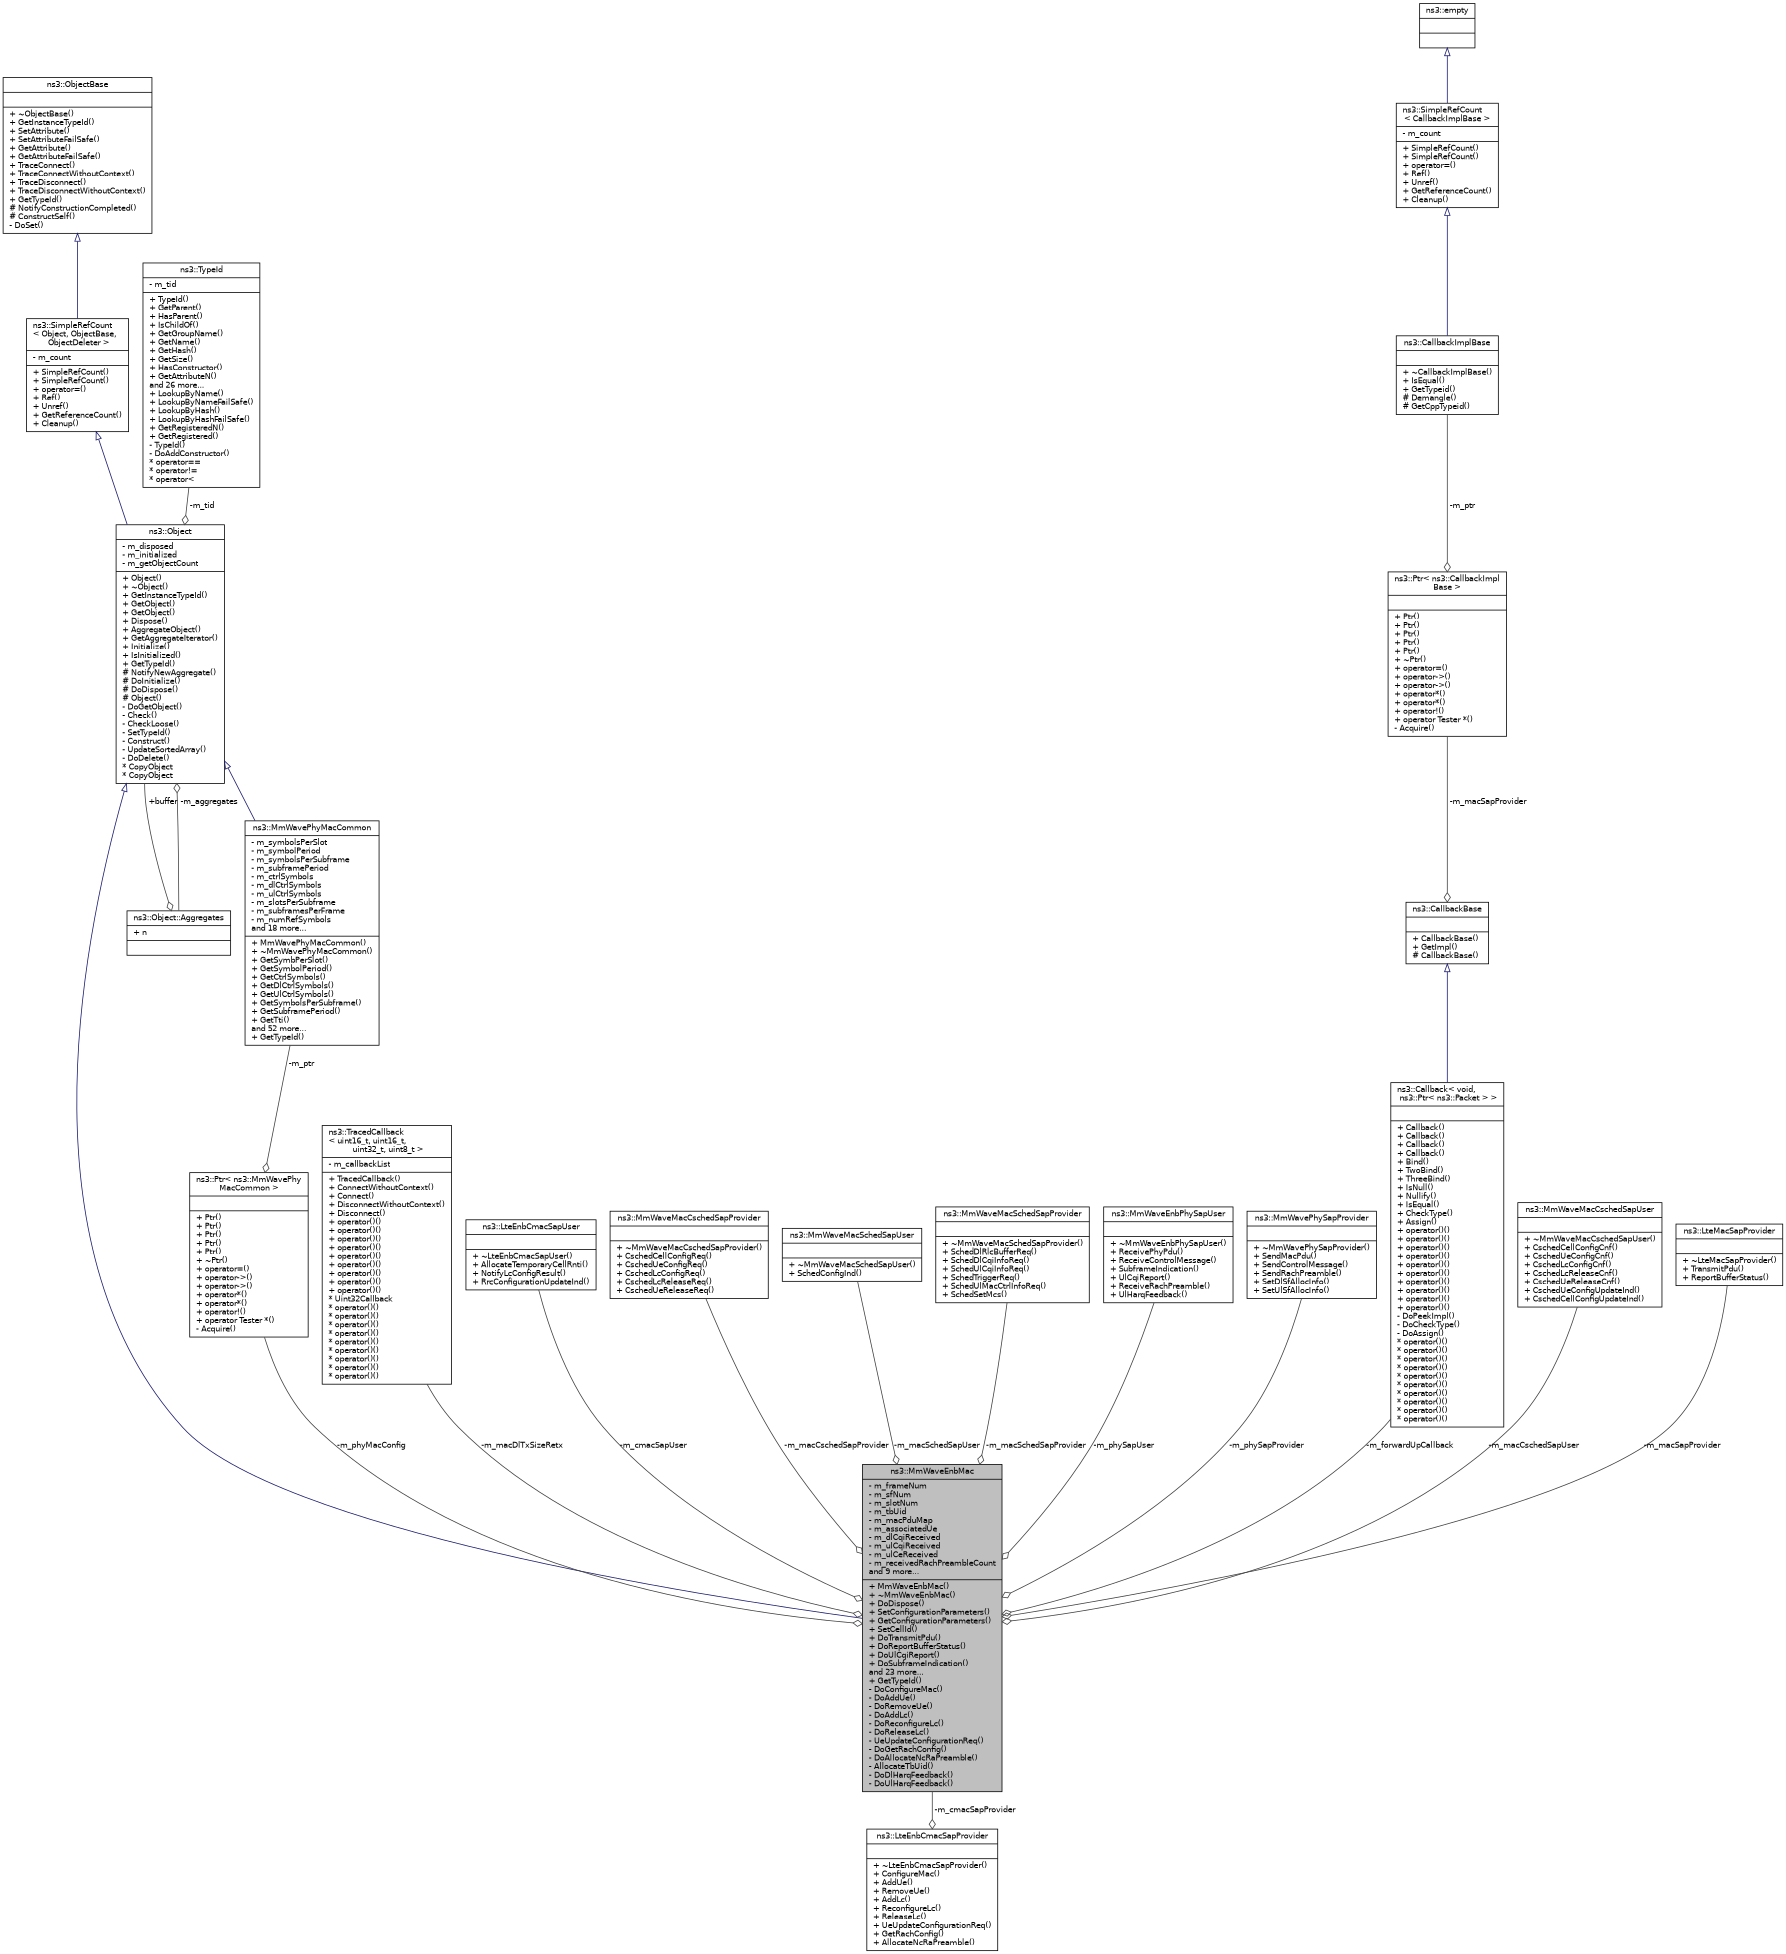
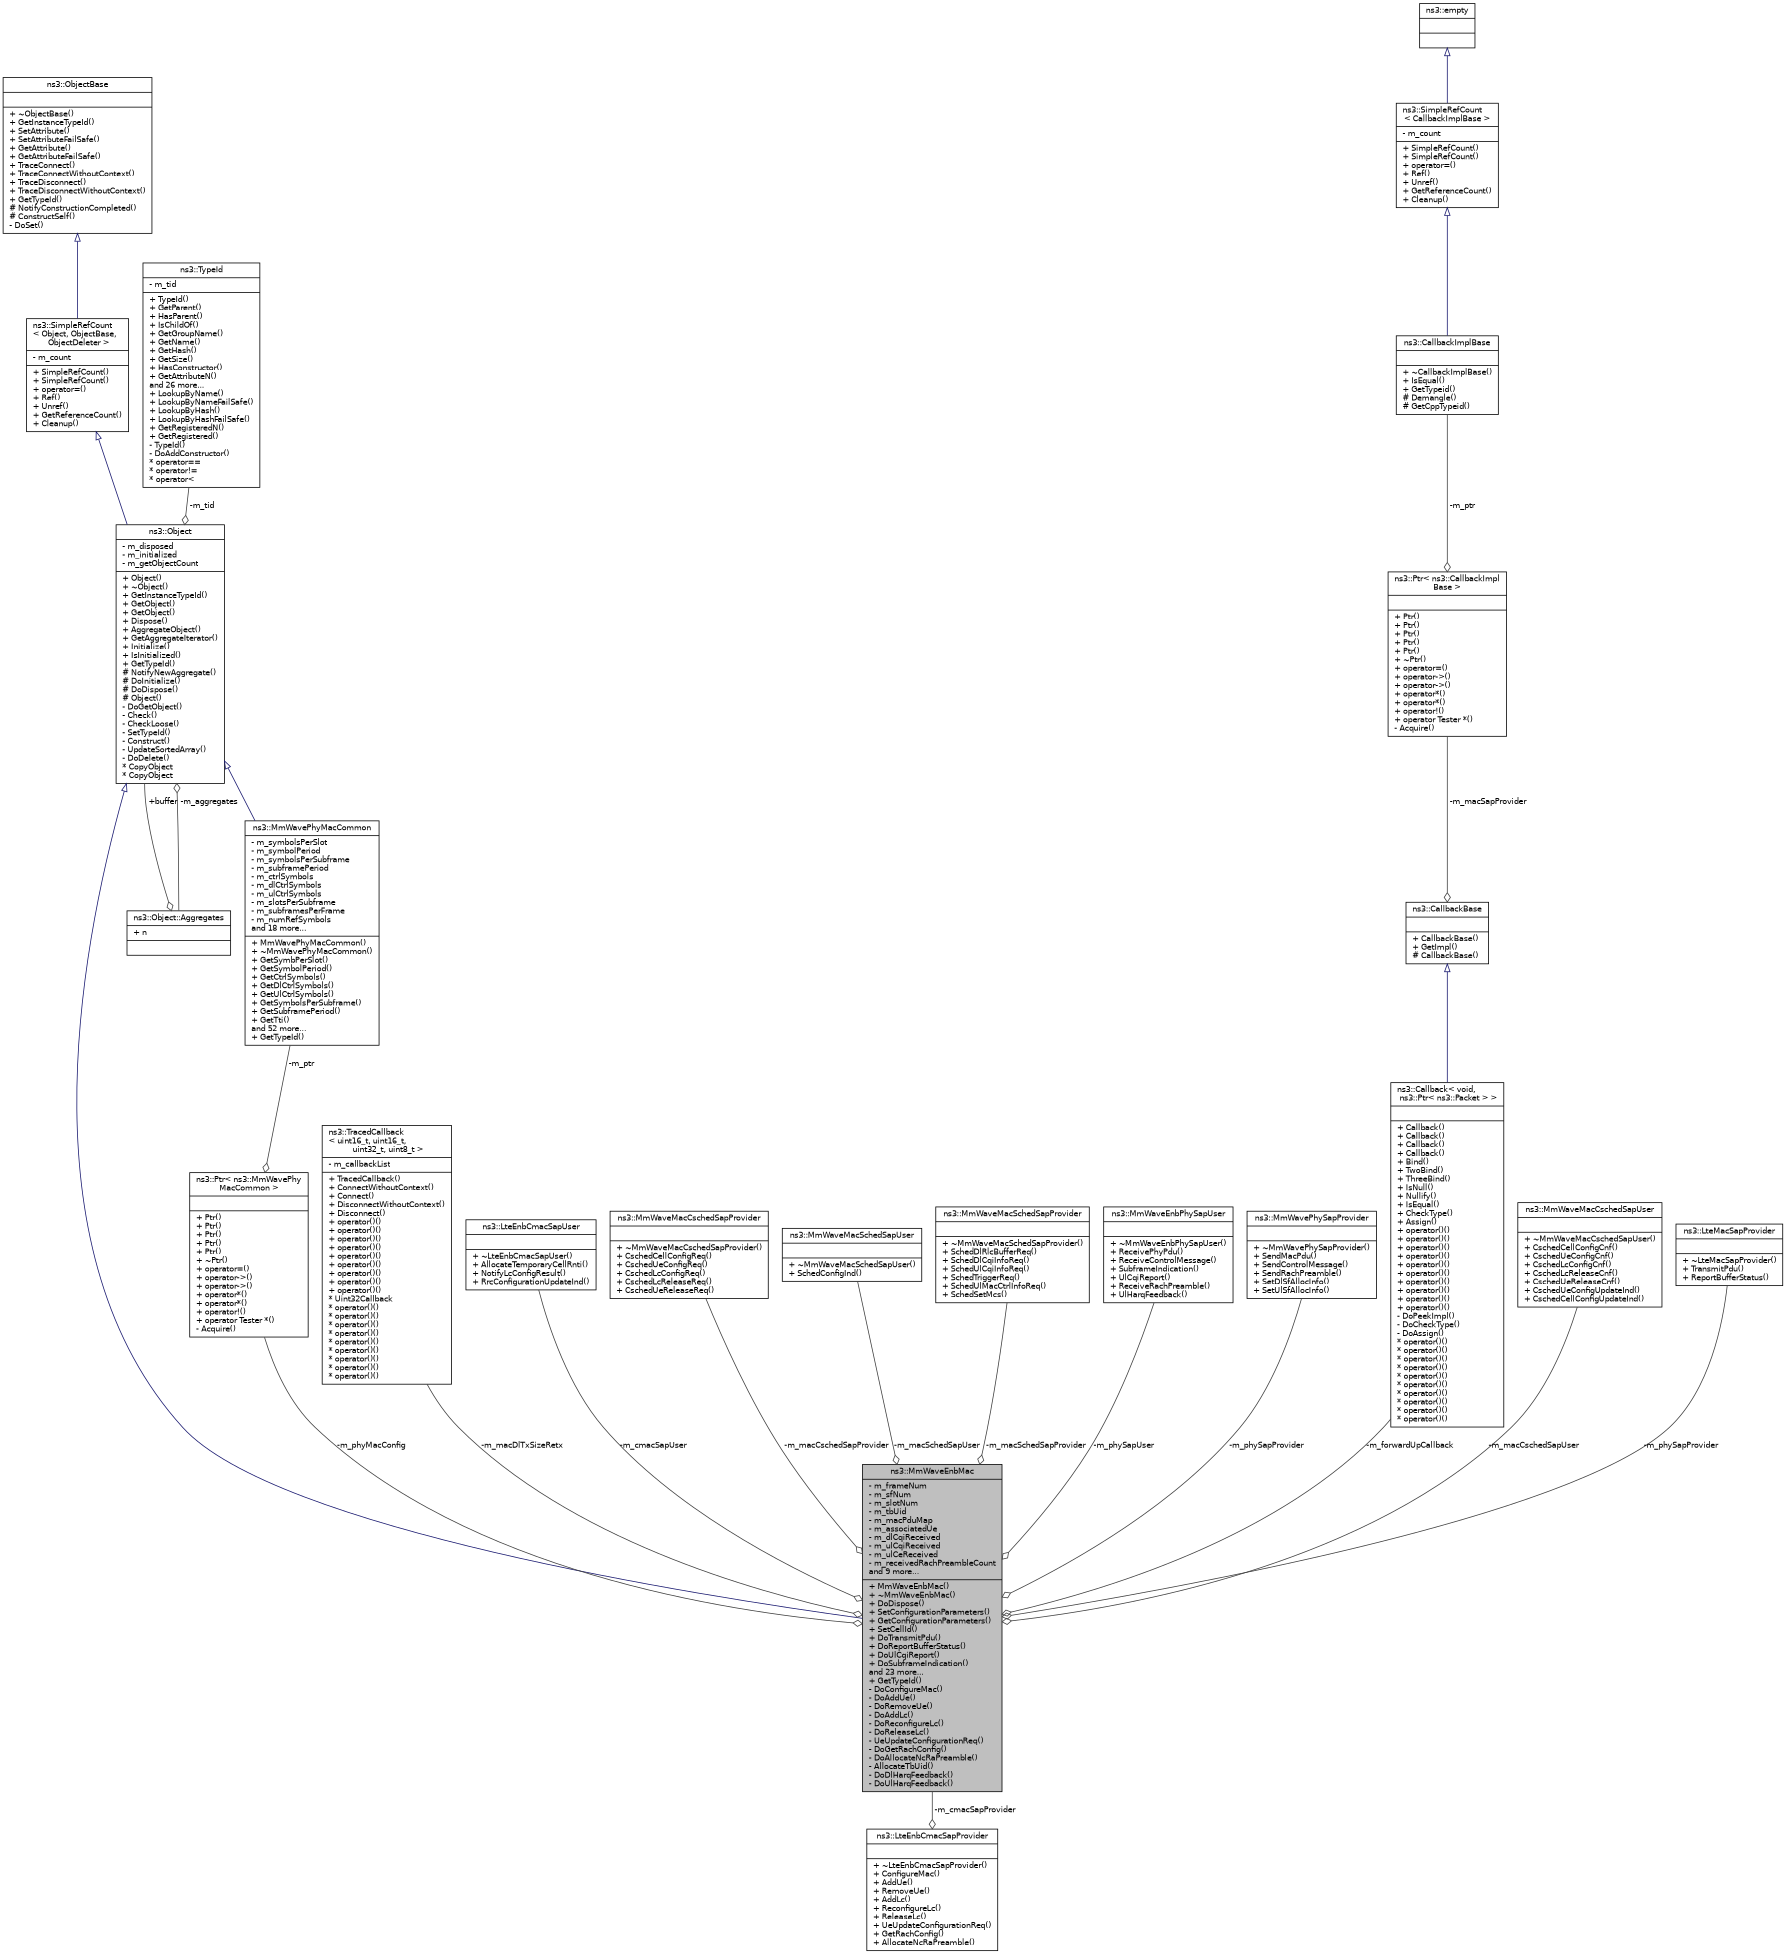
(1681, 1446) -> (1680, 1446)
